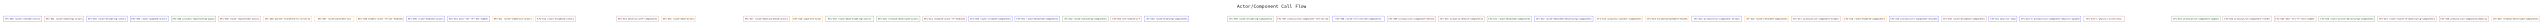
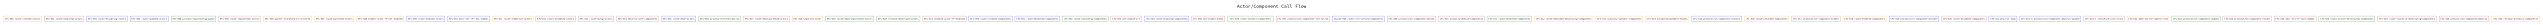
(23, 19) -> (23, 19)
(334, 19) -> (334, 19)
none -> (596, 19)
(679, 19) -> (679, 19)
none -> (720, 19)
(850, 19) -> (850, 19)
none -> (1208, 19)
(1250, 19) -> (1250, 19)
(1358, 19) -> (1358, 19)
(1564, 19) -> (1564, 19)
(1717, 19) -> (1717, 19)
(2104, 19) -> (2104, 19)
none -> (2148, 19)
(2516, 19) -> (2516, 19)
